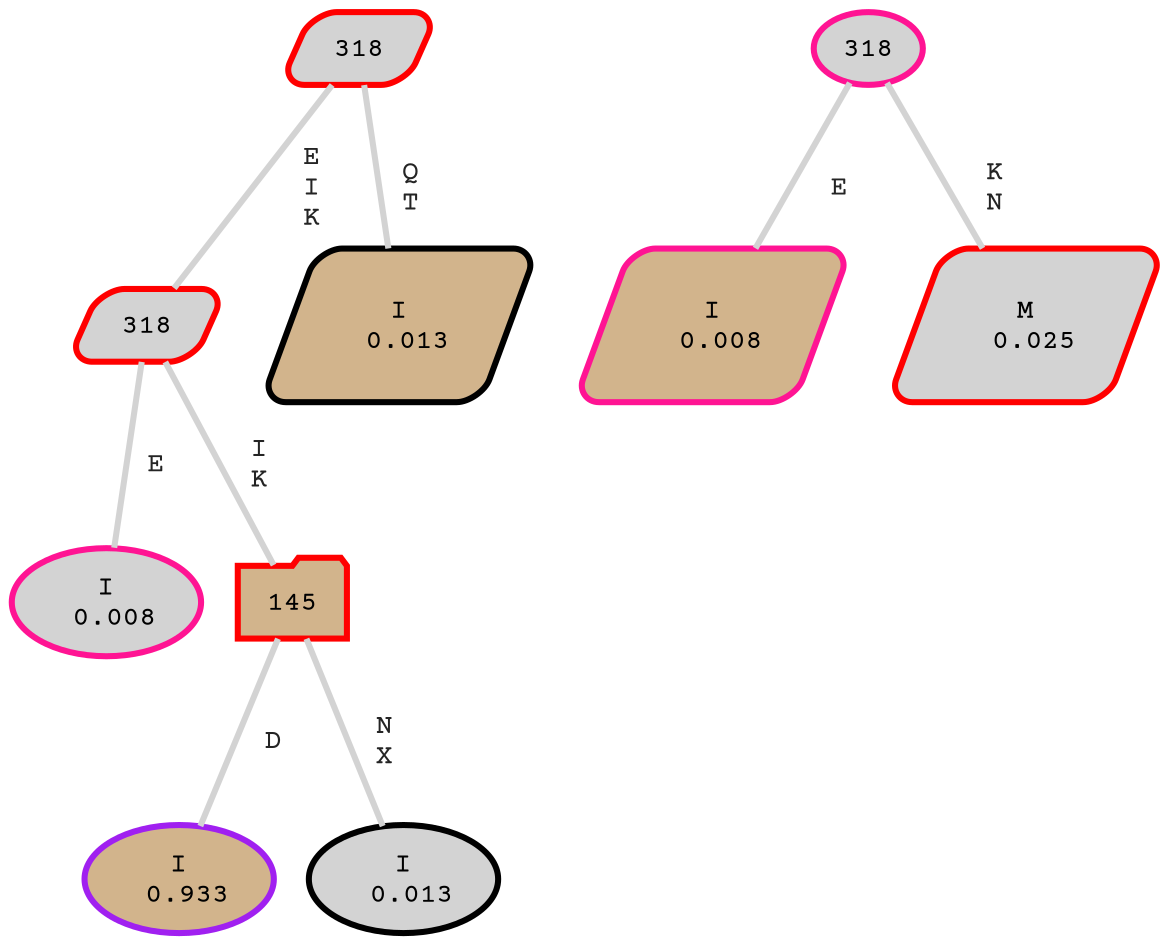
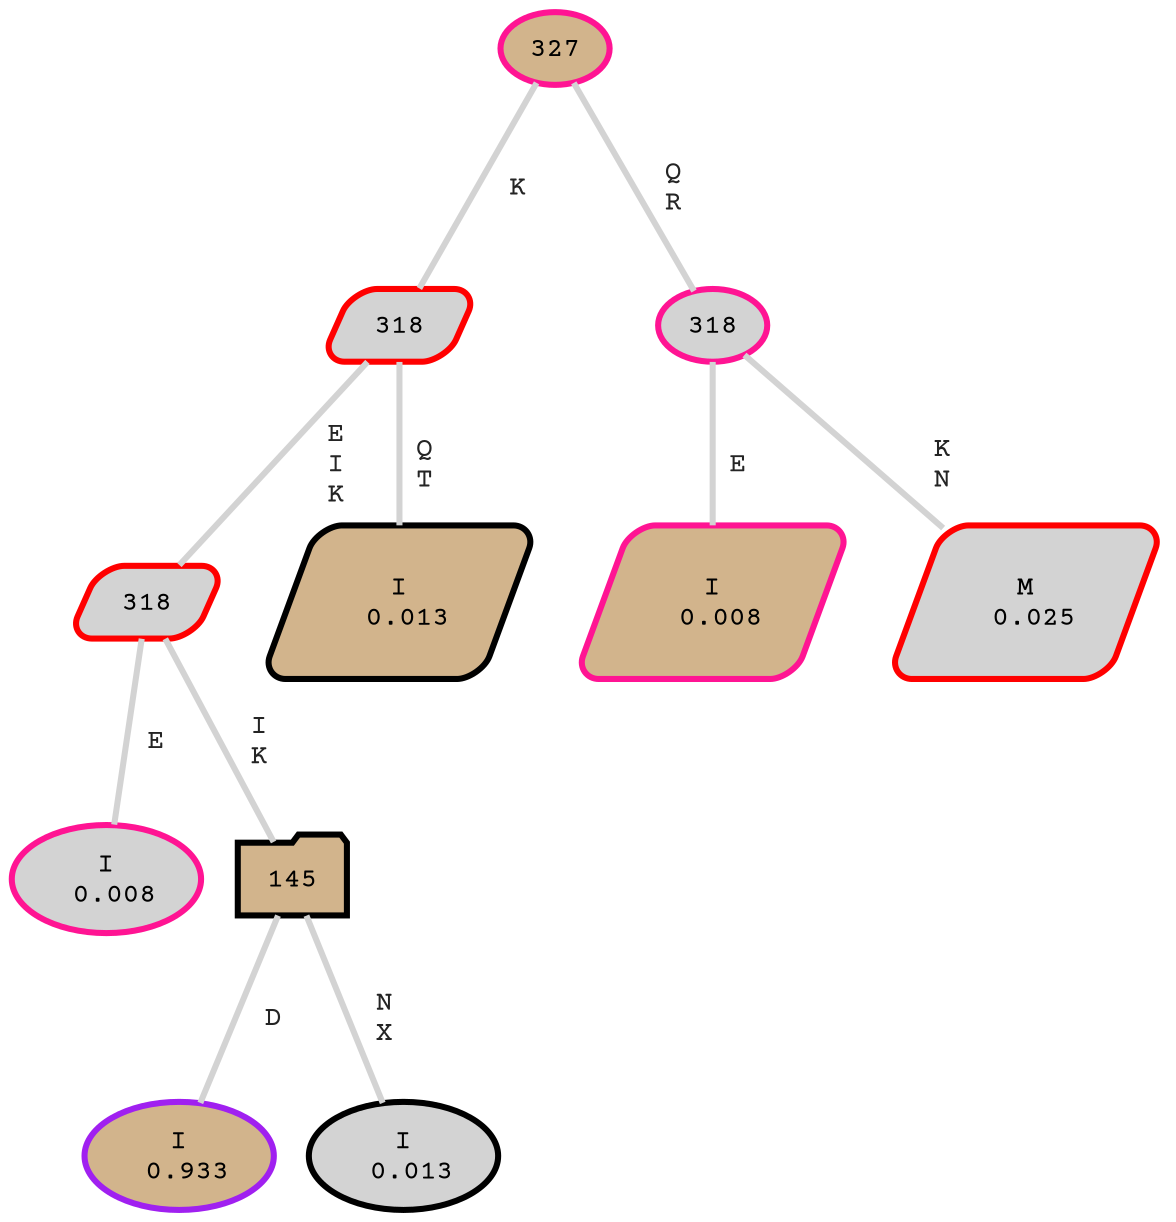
none -> (555, 48)
(292, 602) -> (292, 879)
